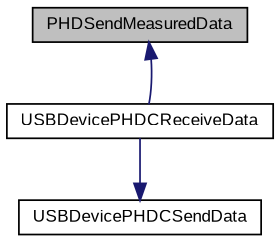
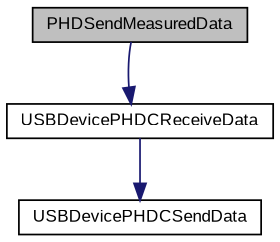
(151, 82) -> (129, 65)
